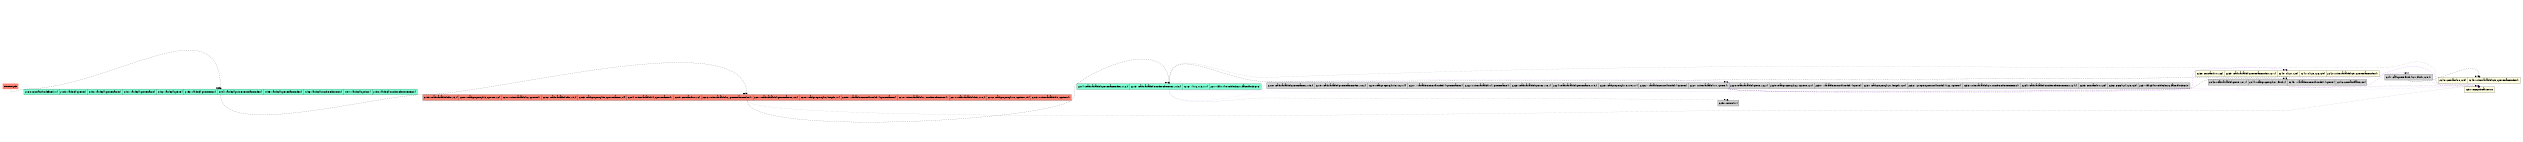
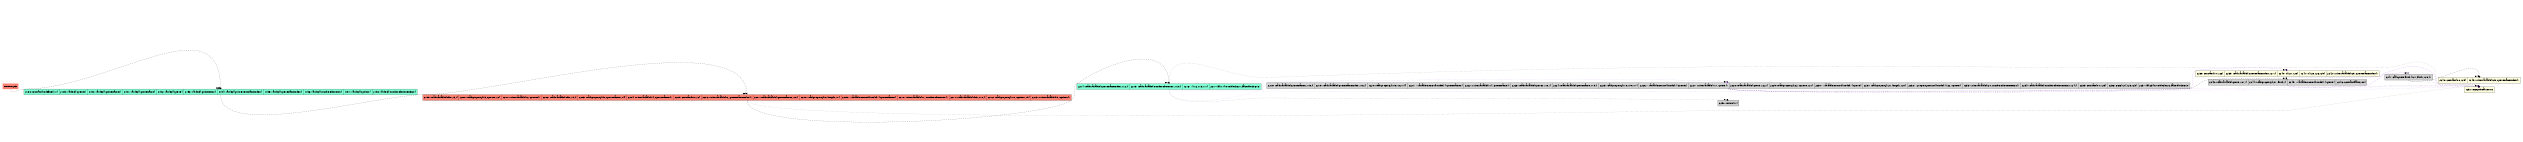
(1722, 80) -> none
